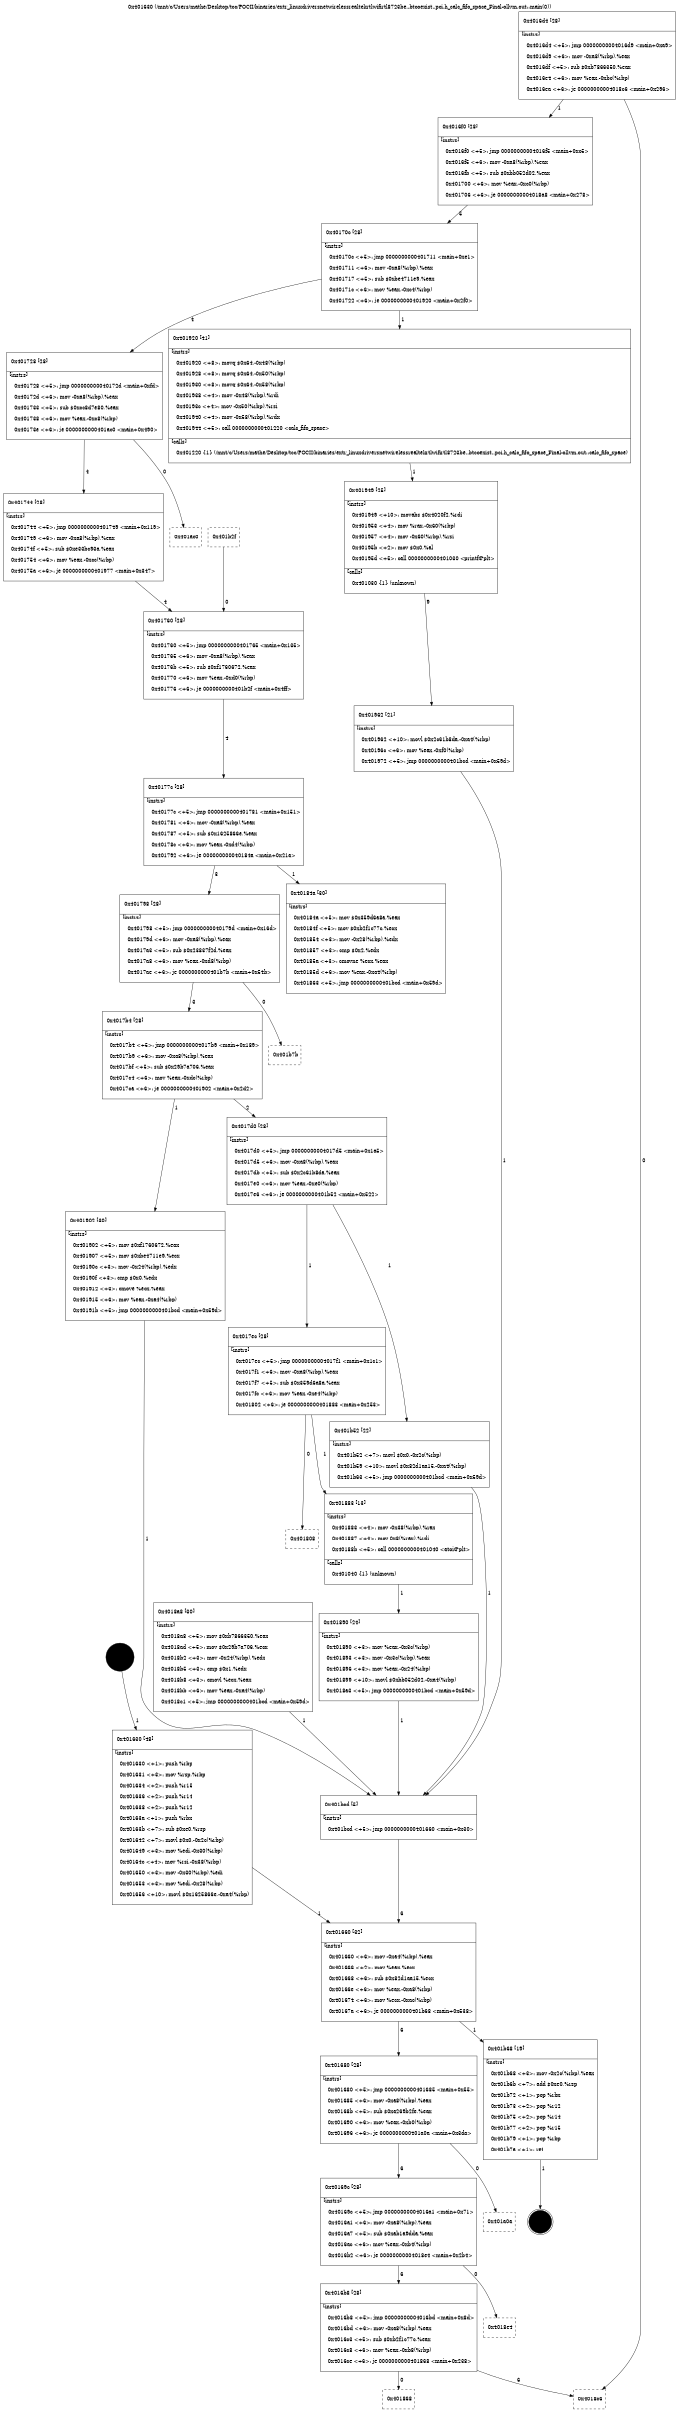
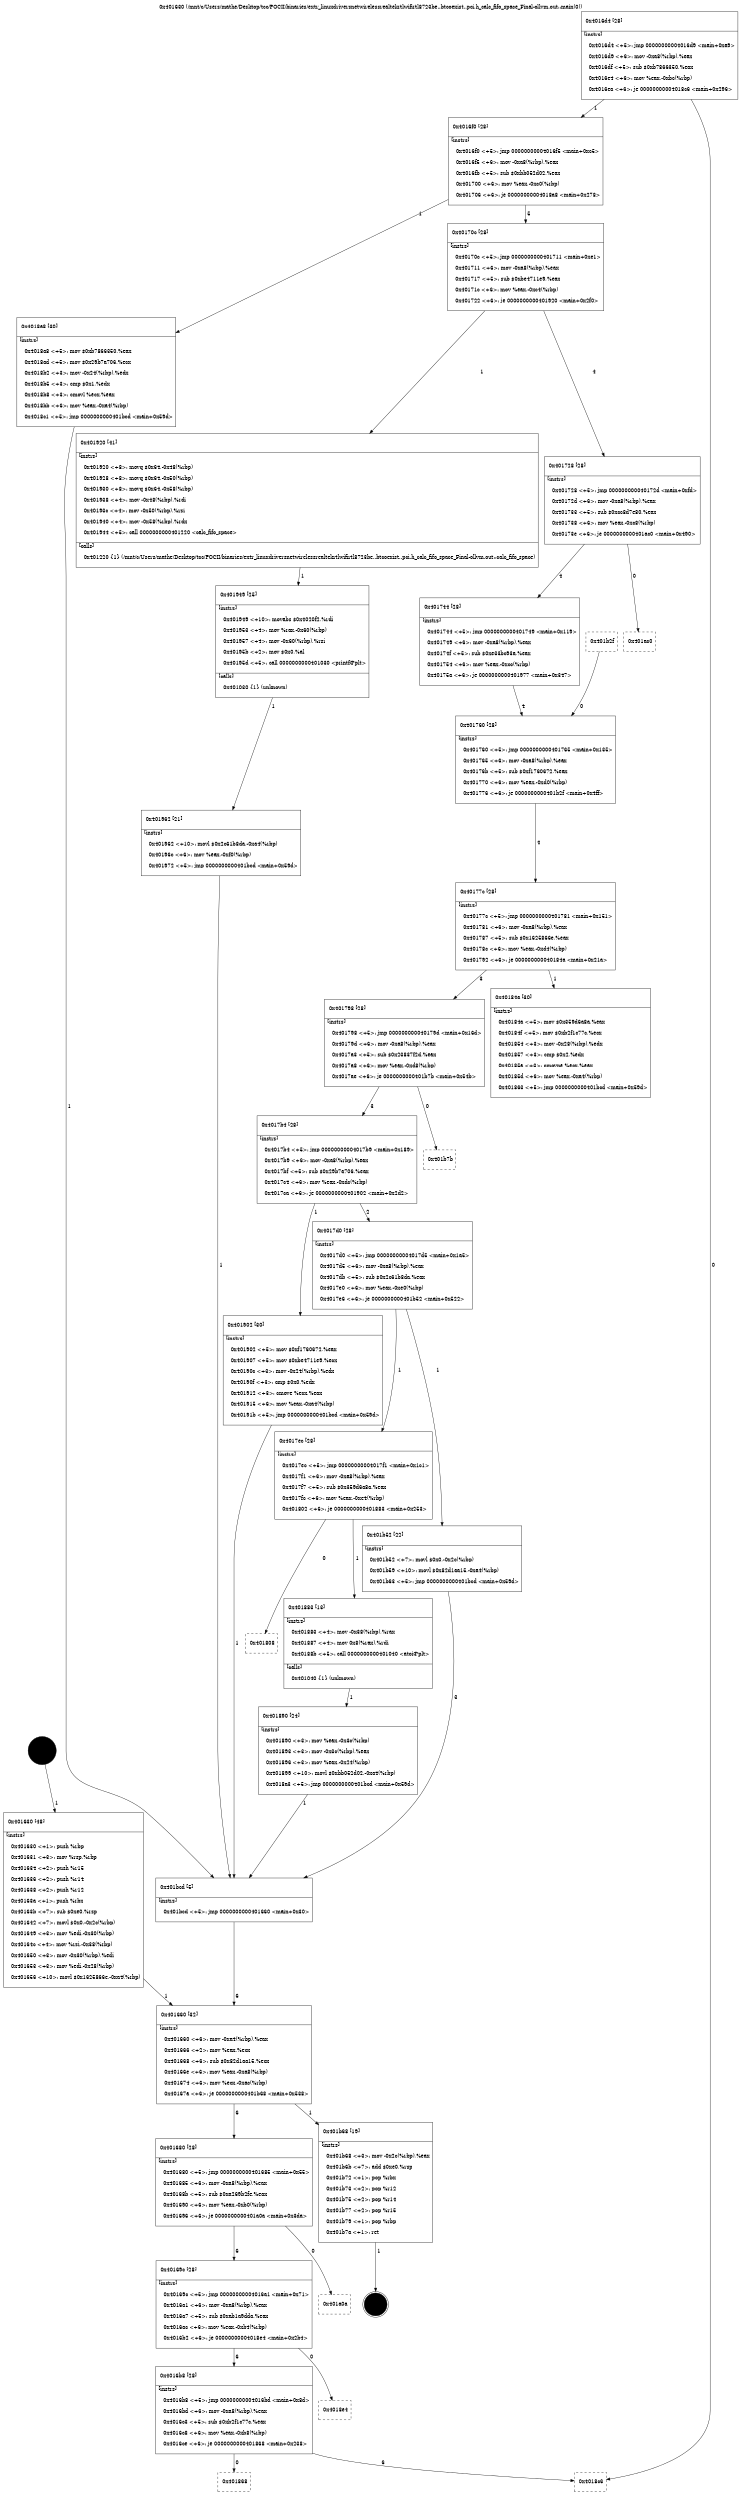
none -> (314, 265)
(427, 602) -> (273, 707)
(489, 1593) -> (455, 1698)
